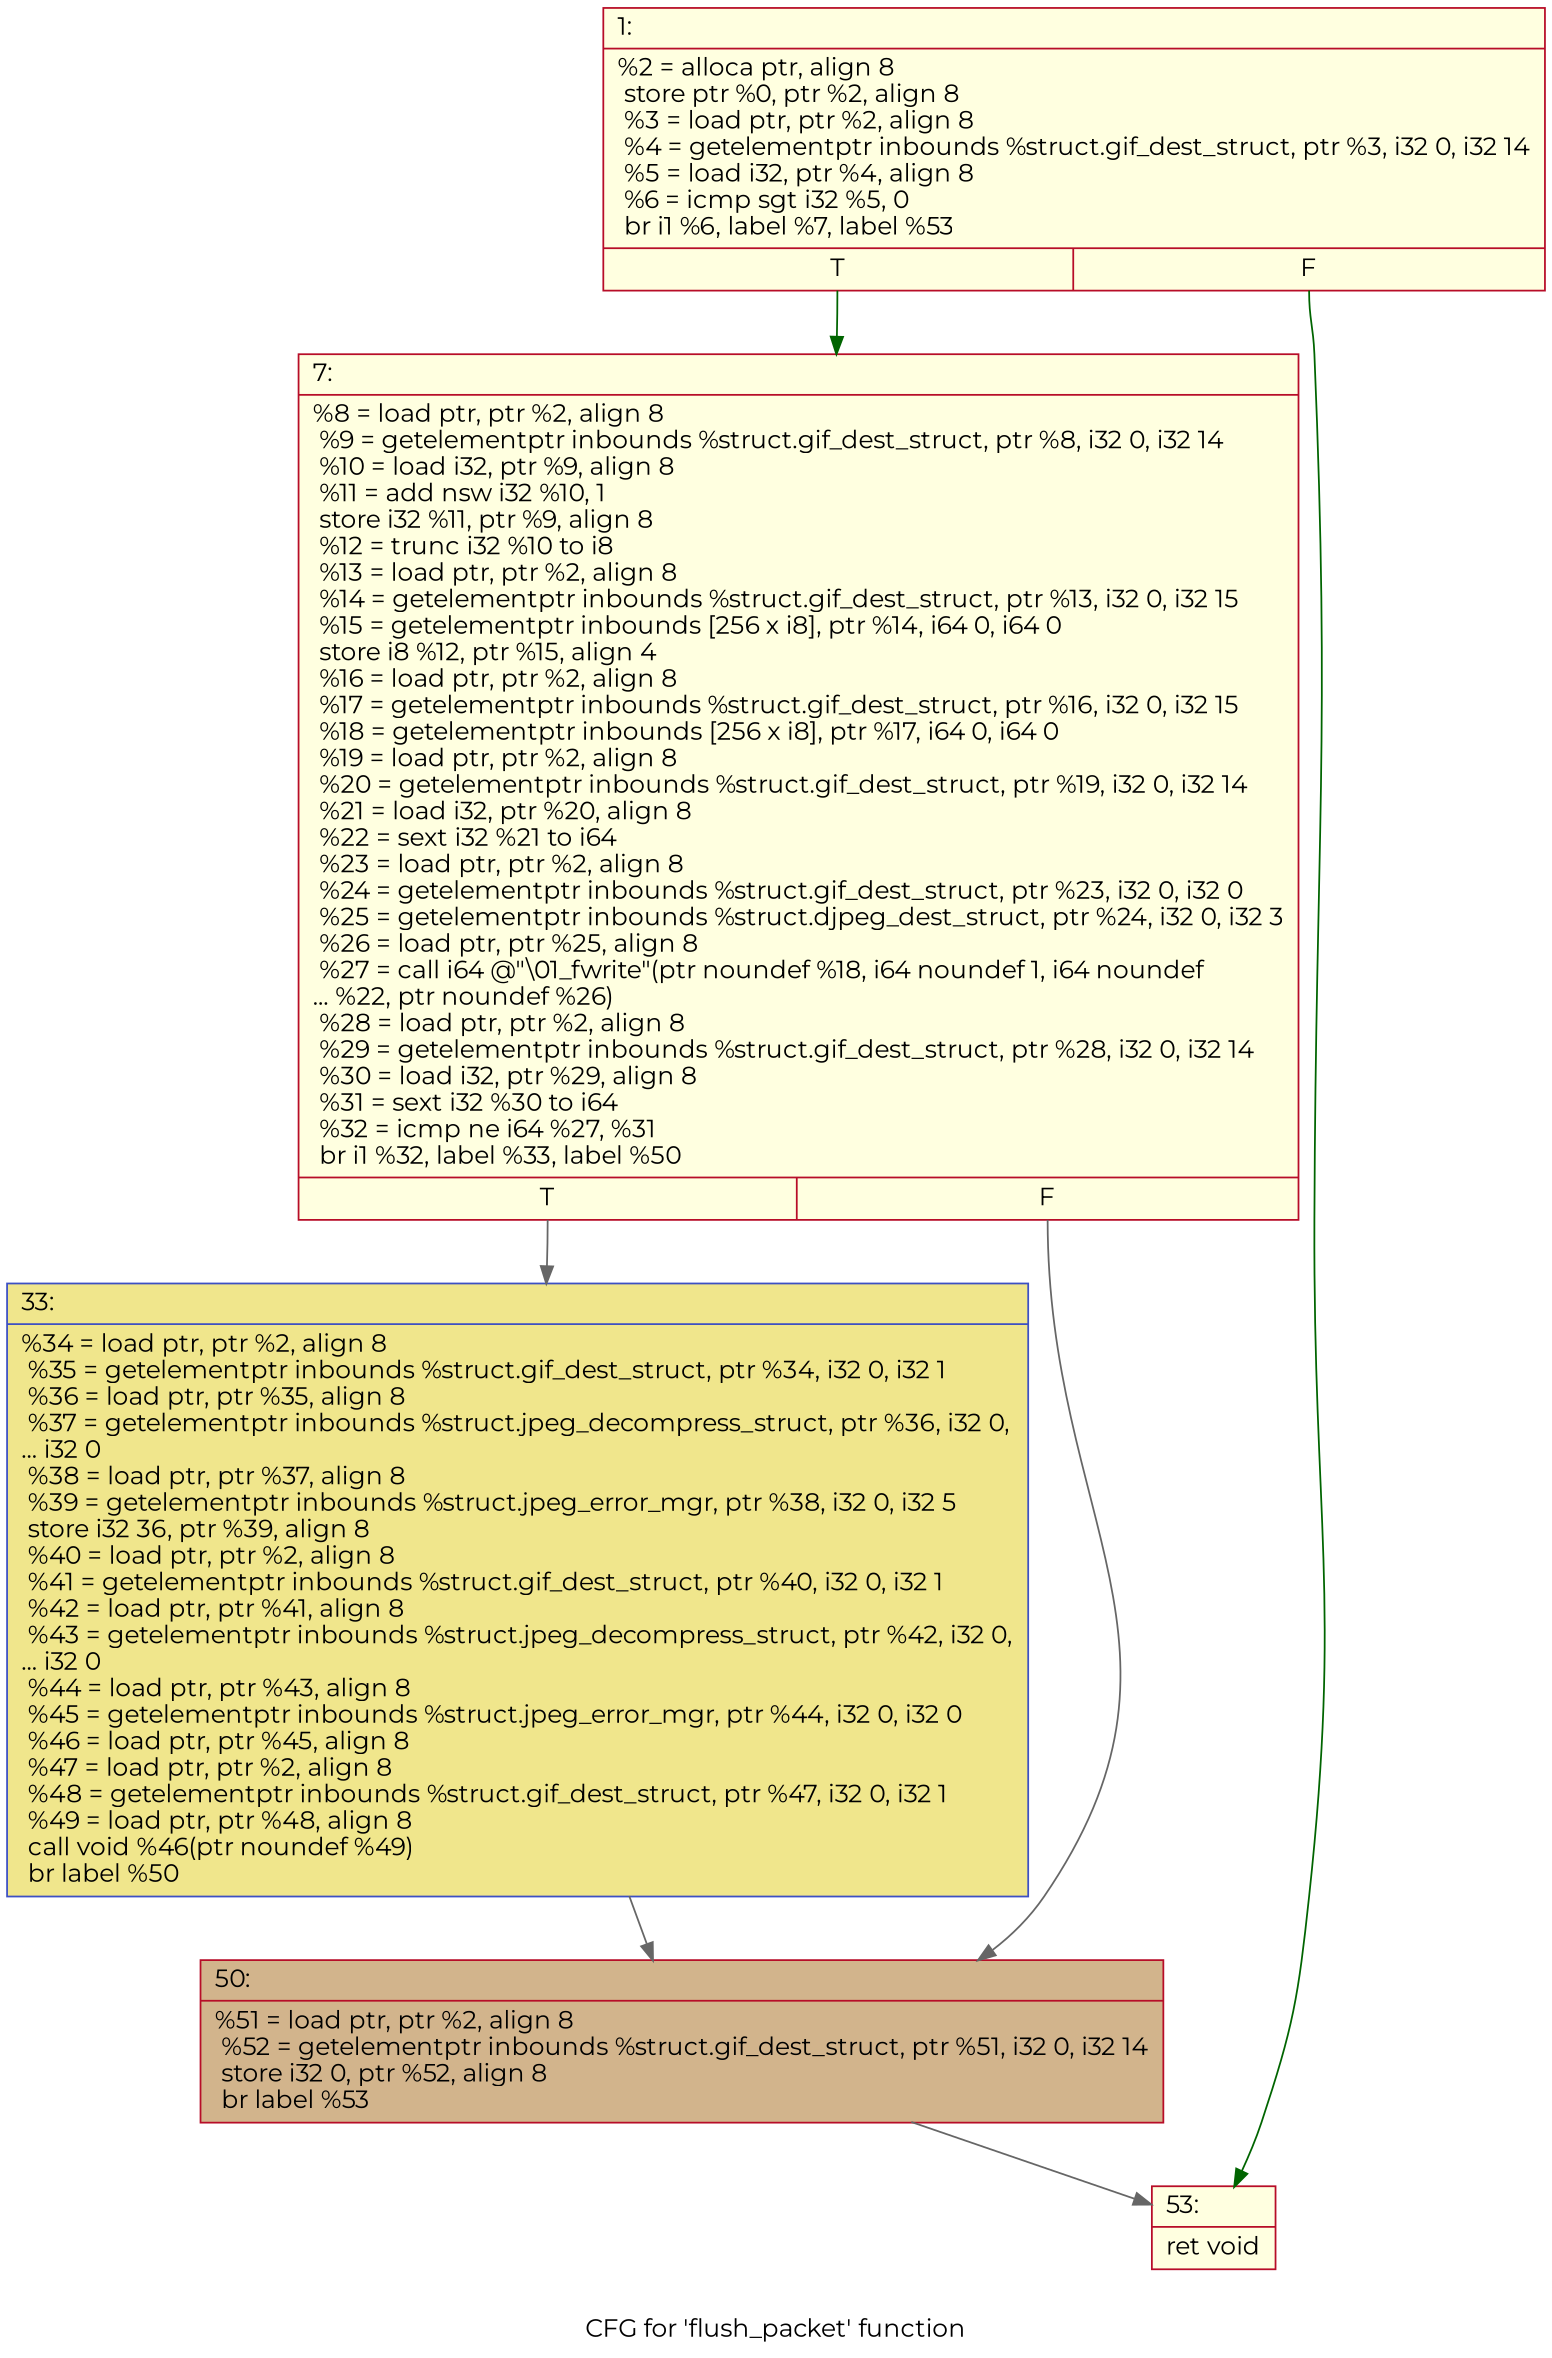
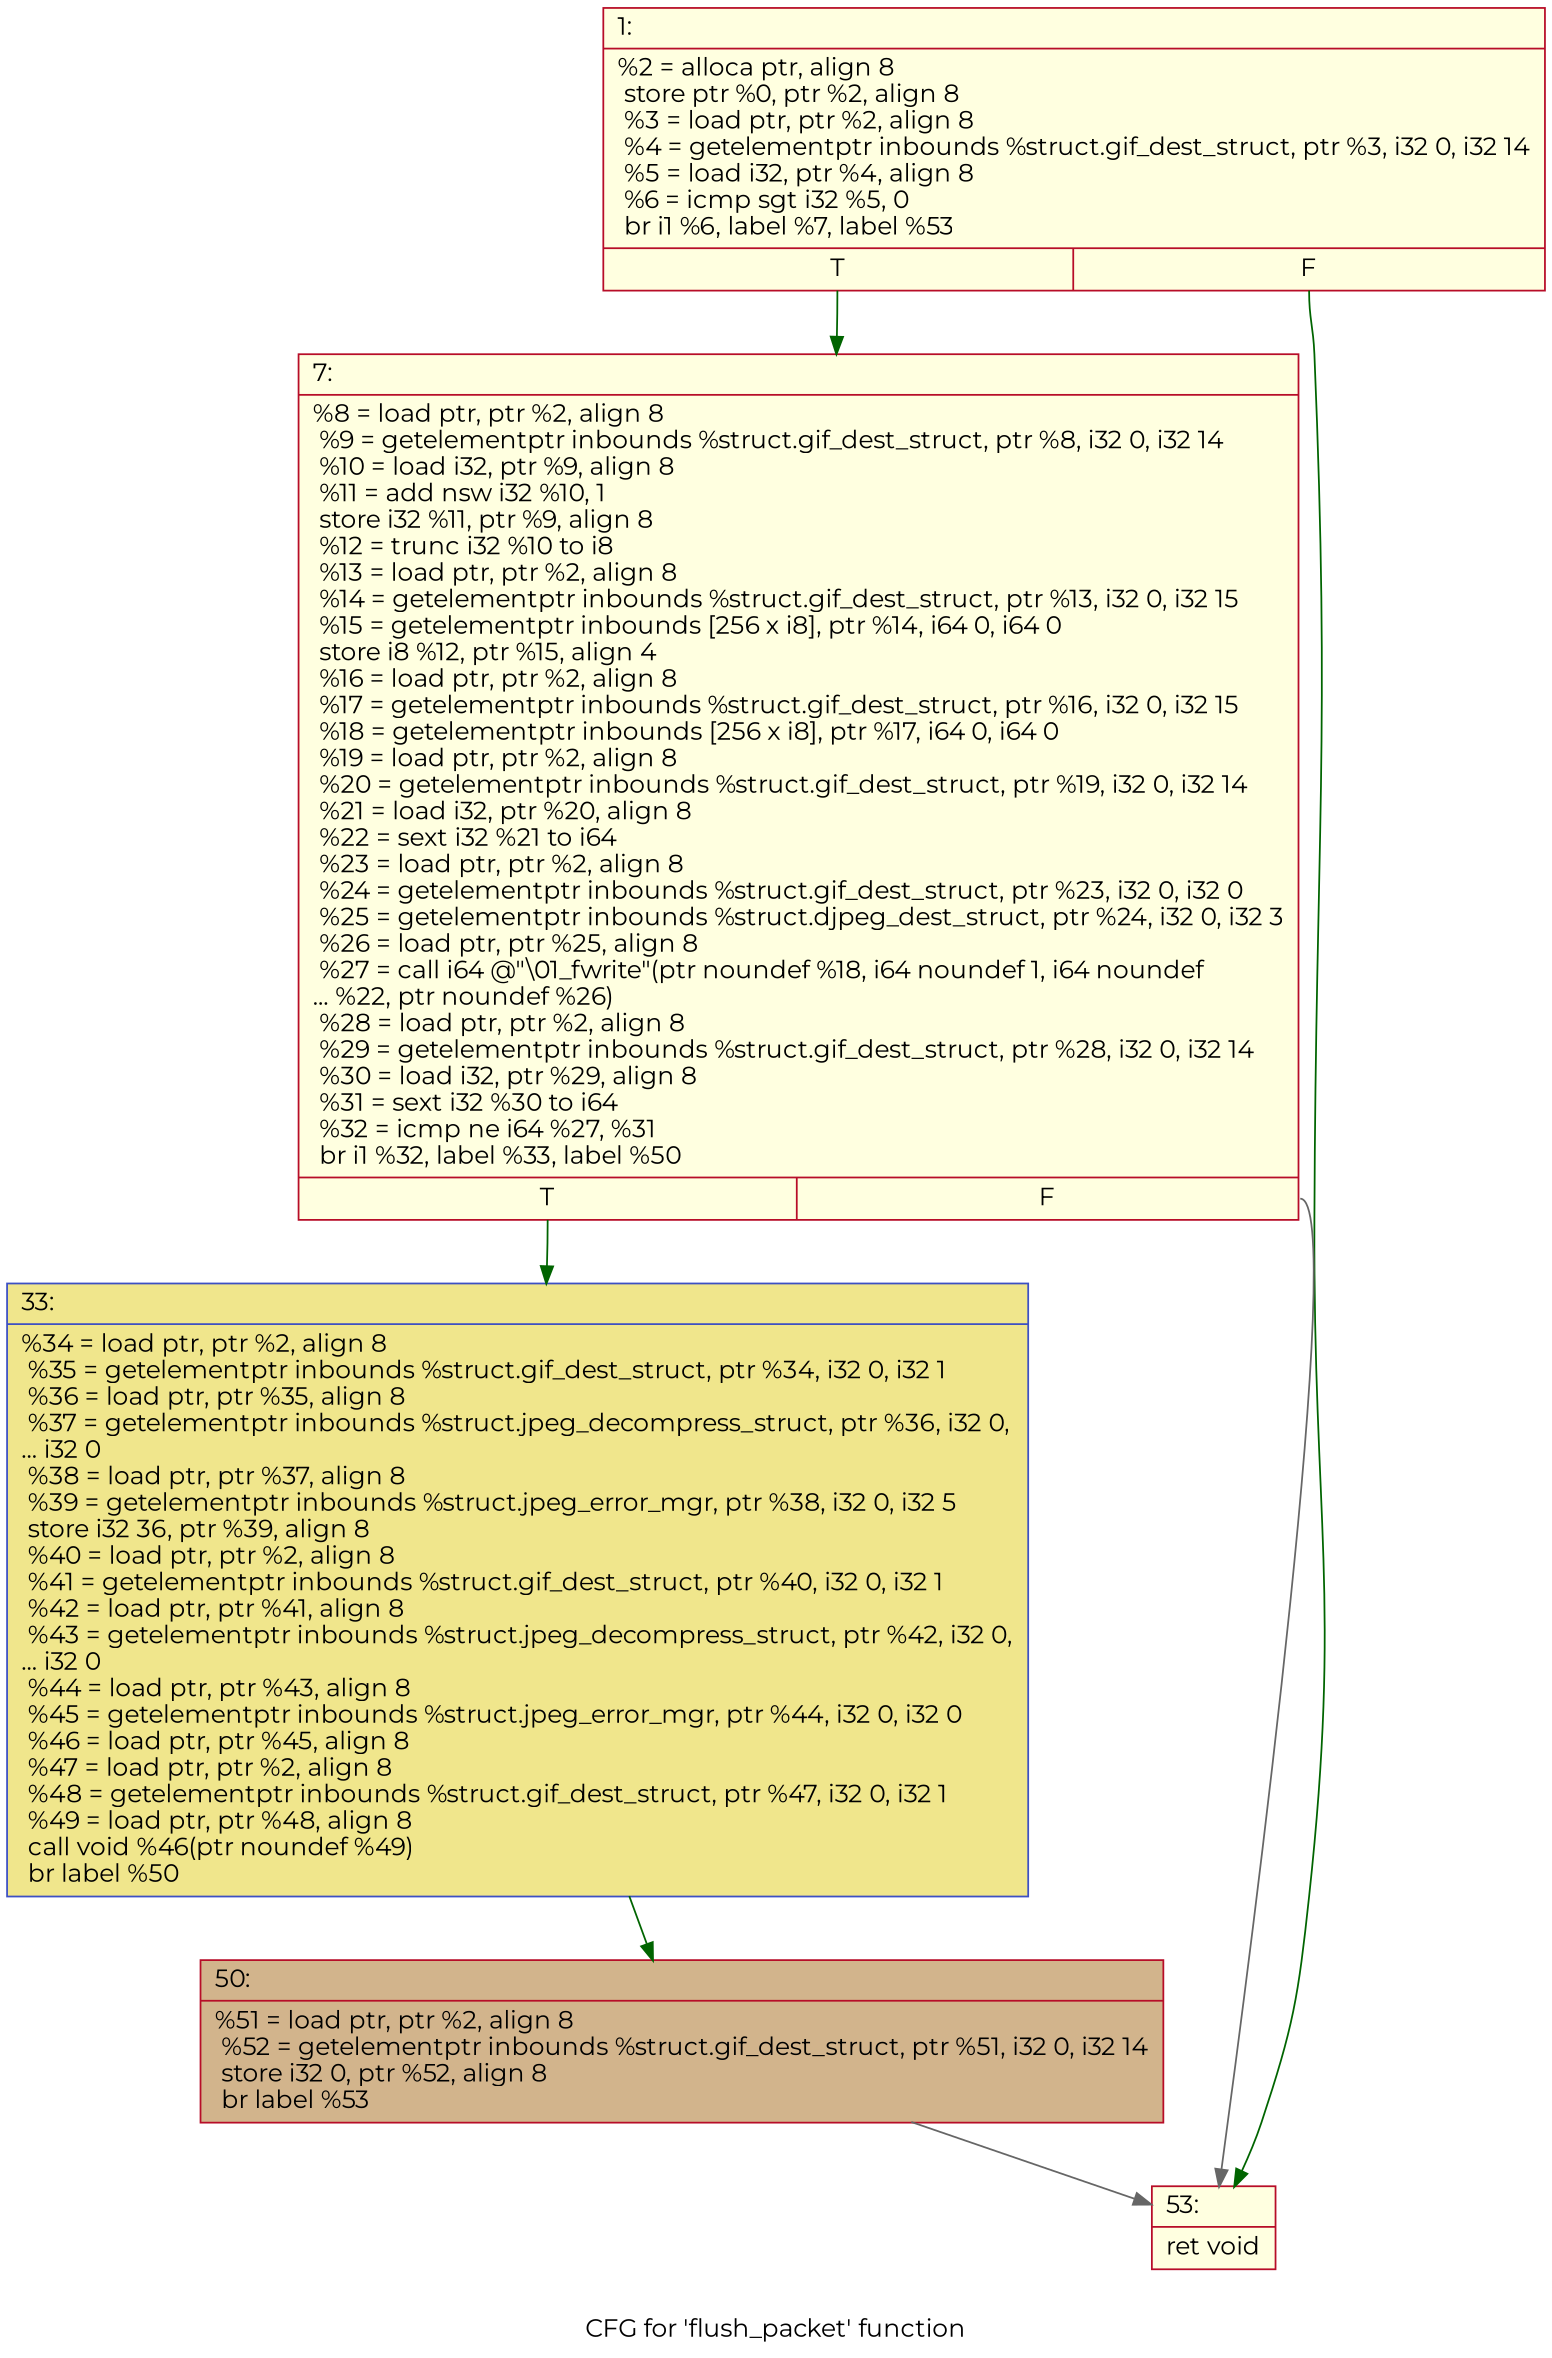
(547, 1243) -> (547, 1243)
(1113, 1601) -> (1281, 1684)
(638, 1920) -> (638, 1920)
